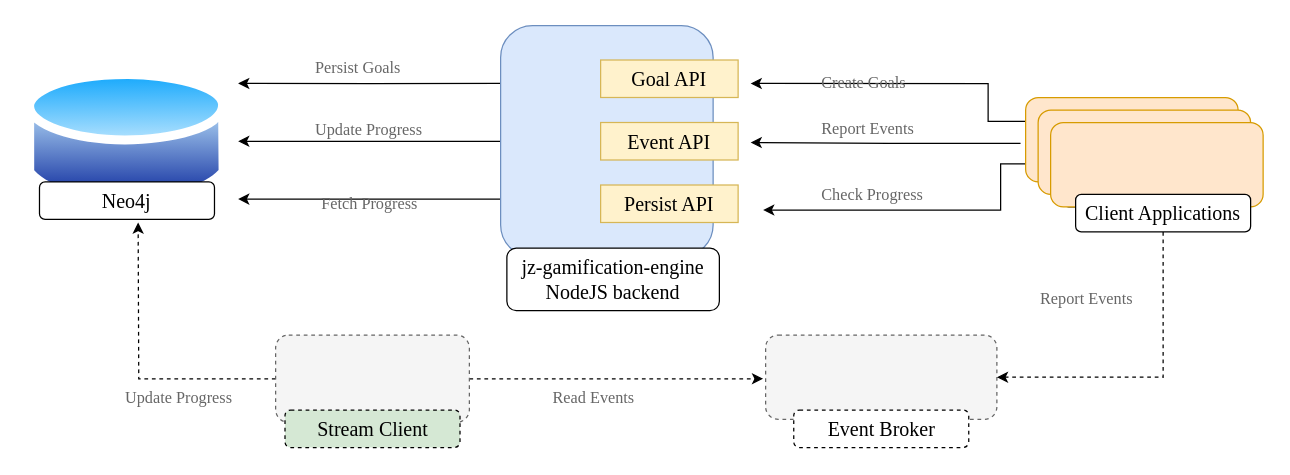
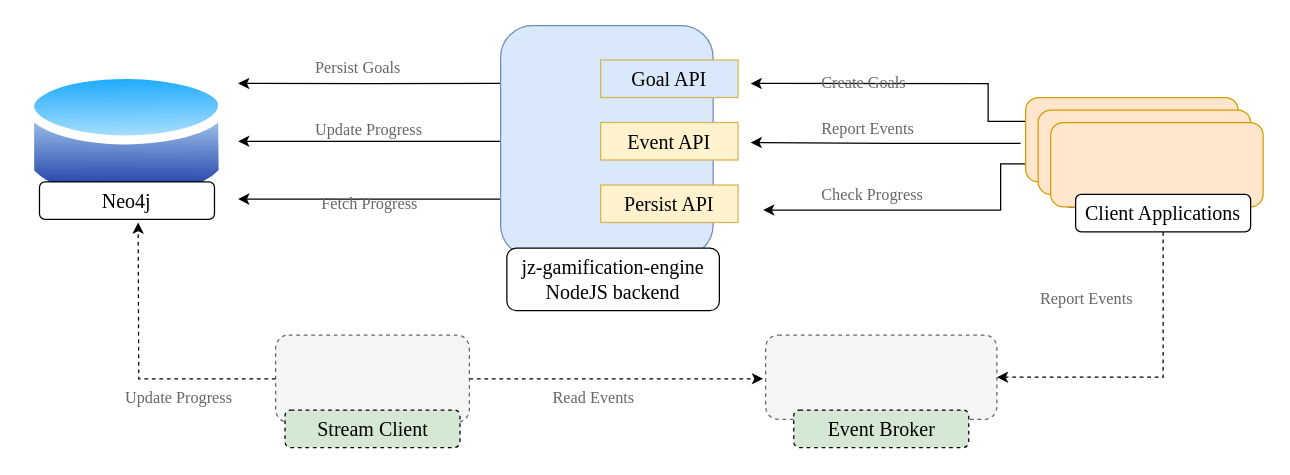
(669, 79) -> (669, 79)
(881, 429) -> (881, 429)
